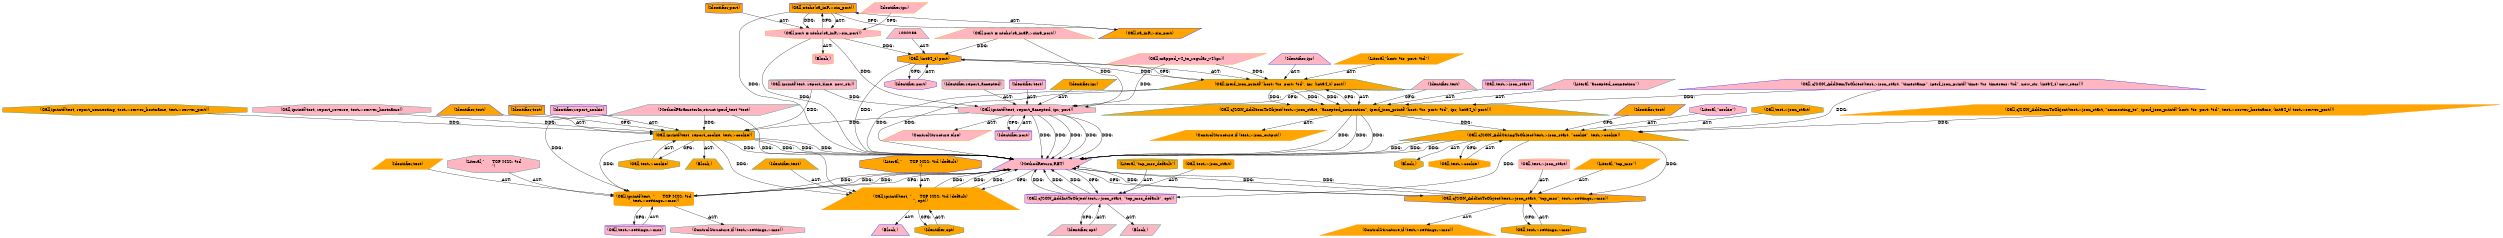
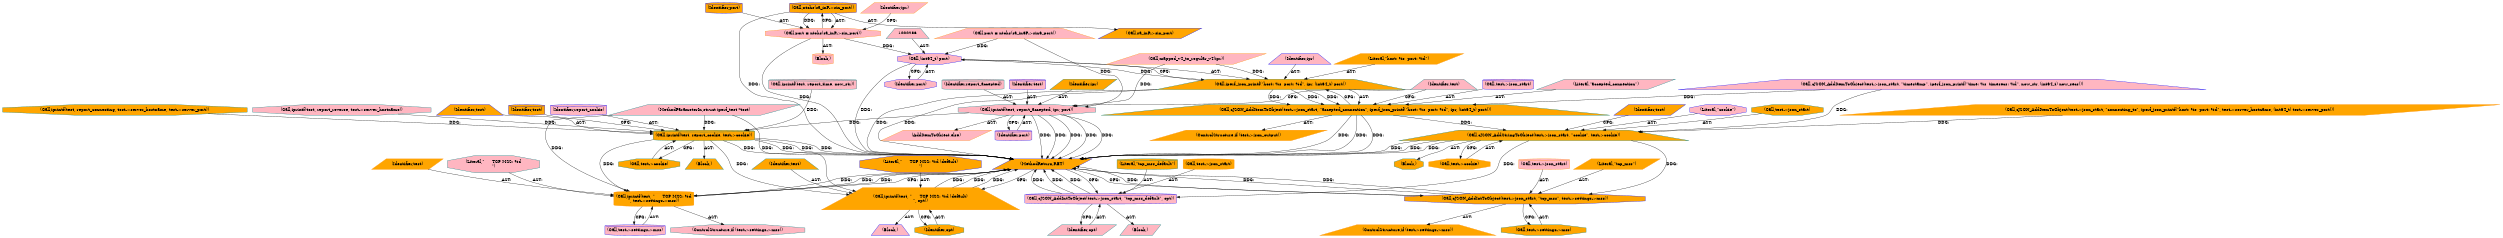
(874, 21) -> (874, 21)
(988, 22) -> none
(929, 59) -> (929, 59)
(892, 93) -> none
(889, 104) -> none
(936, 135) -> (936, 135)
(1042, 164) -> (1042, 164)
